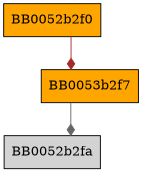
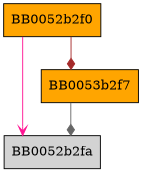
none -> (23, 82)
